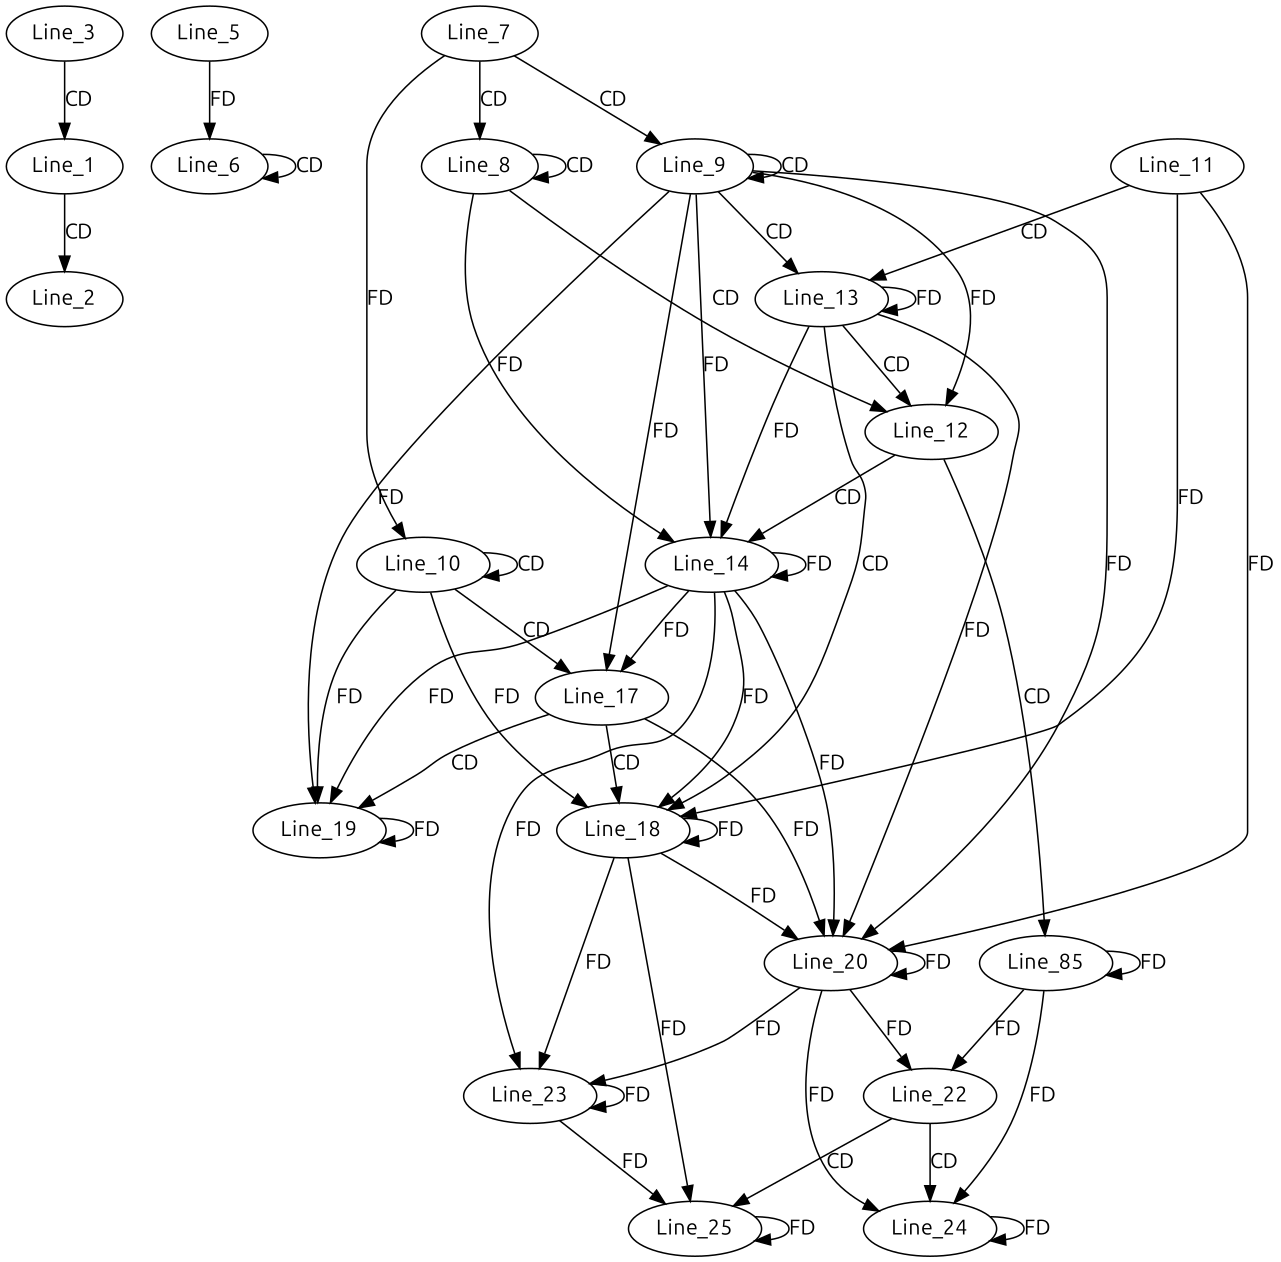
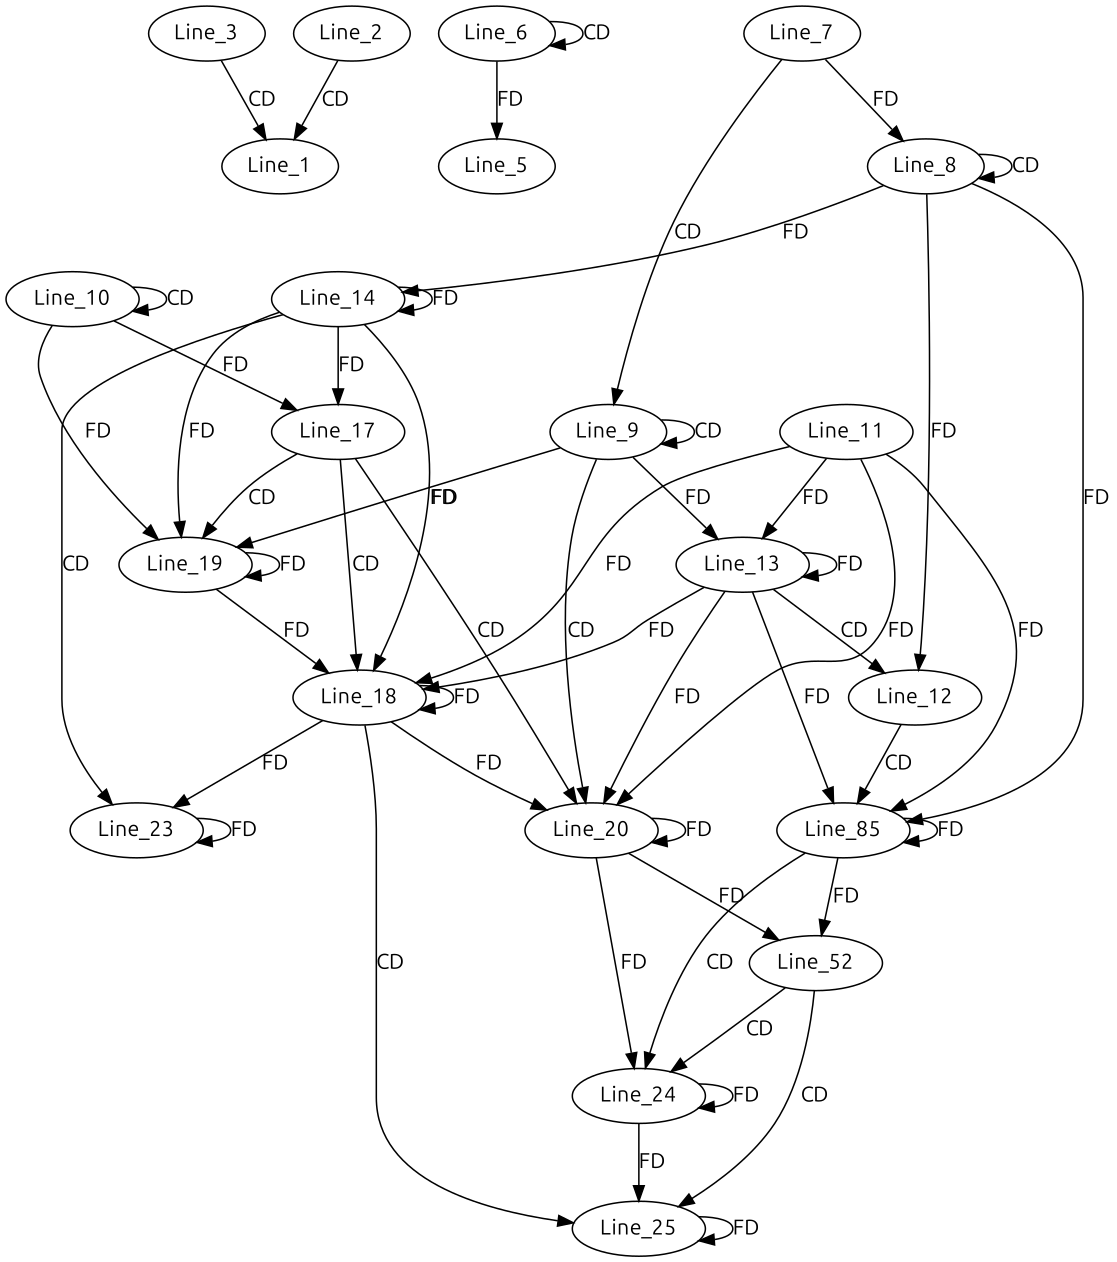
(210, 92) -> (497, 92)
(494, 100) -> (886, 100)
(65, 225) -> (320, 93)
(780, 233) -> (698, 498)
(919, 233) -> none
(1035, 233) -> (816, 498)
(367, 278) -> none
(726, 299) -> (944, 432)
(703, 358) -> none
(765, 423) -> (790, 690)
(650, 424) -> none
(829, 494) -> none
none -> (1083, 522)
(876, 565) -> (662, 631)
(1119, 565) -> (582, 631)
none -> (1014, 630)
(537, 631) -> (236, 366)
(483, 709) -> (266, 626)
(810, 748) -> none
(529, 830) -> (76, 565)
(806, 830) -> (492, 631)
(674, 1030) -> (391, 963)
(709, 1048) -> none
(930, 1096) -> (816, 963)
(1043, 1096) -> (721, 963)
(606, 1157) -> (639, 1155)
